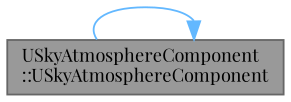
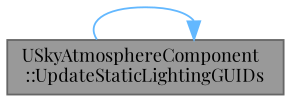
(145, 67) -> (145, 67)
